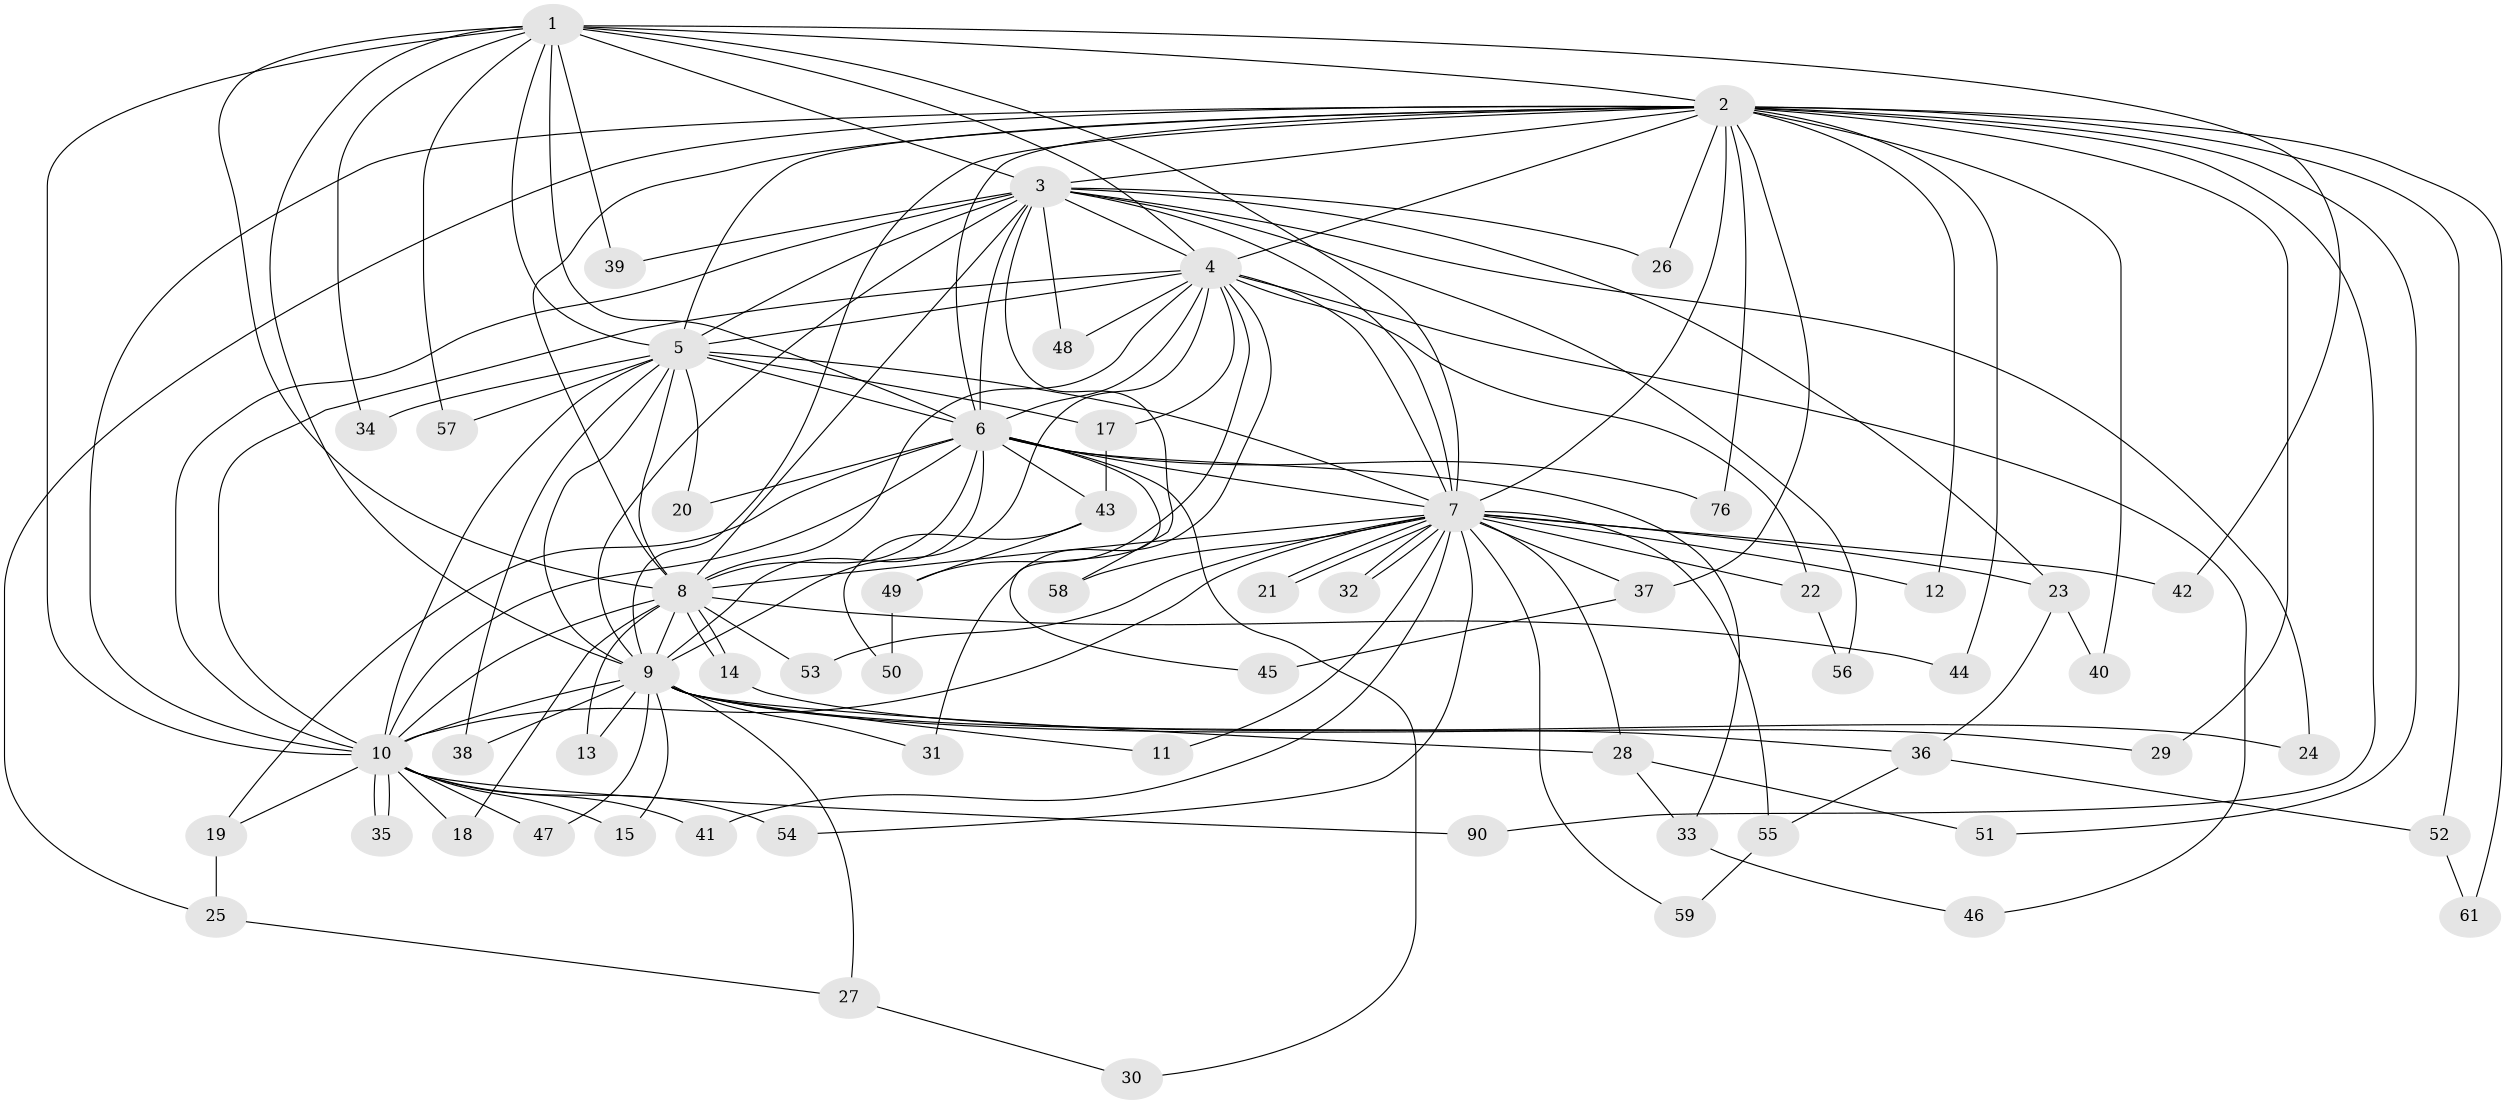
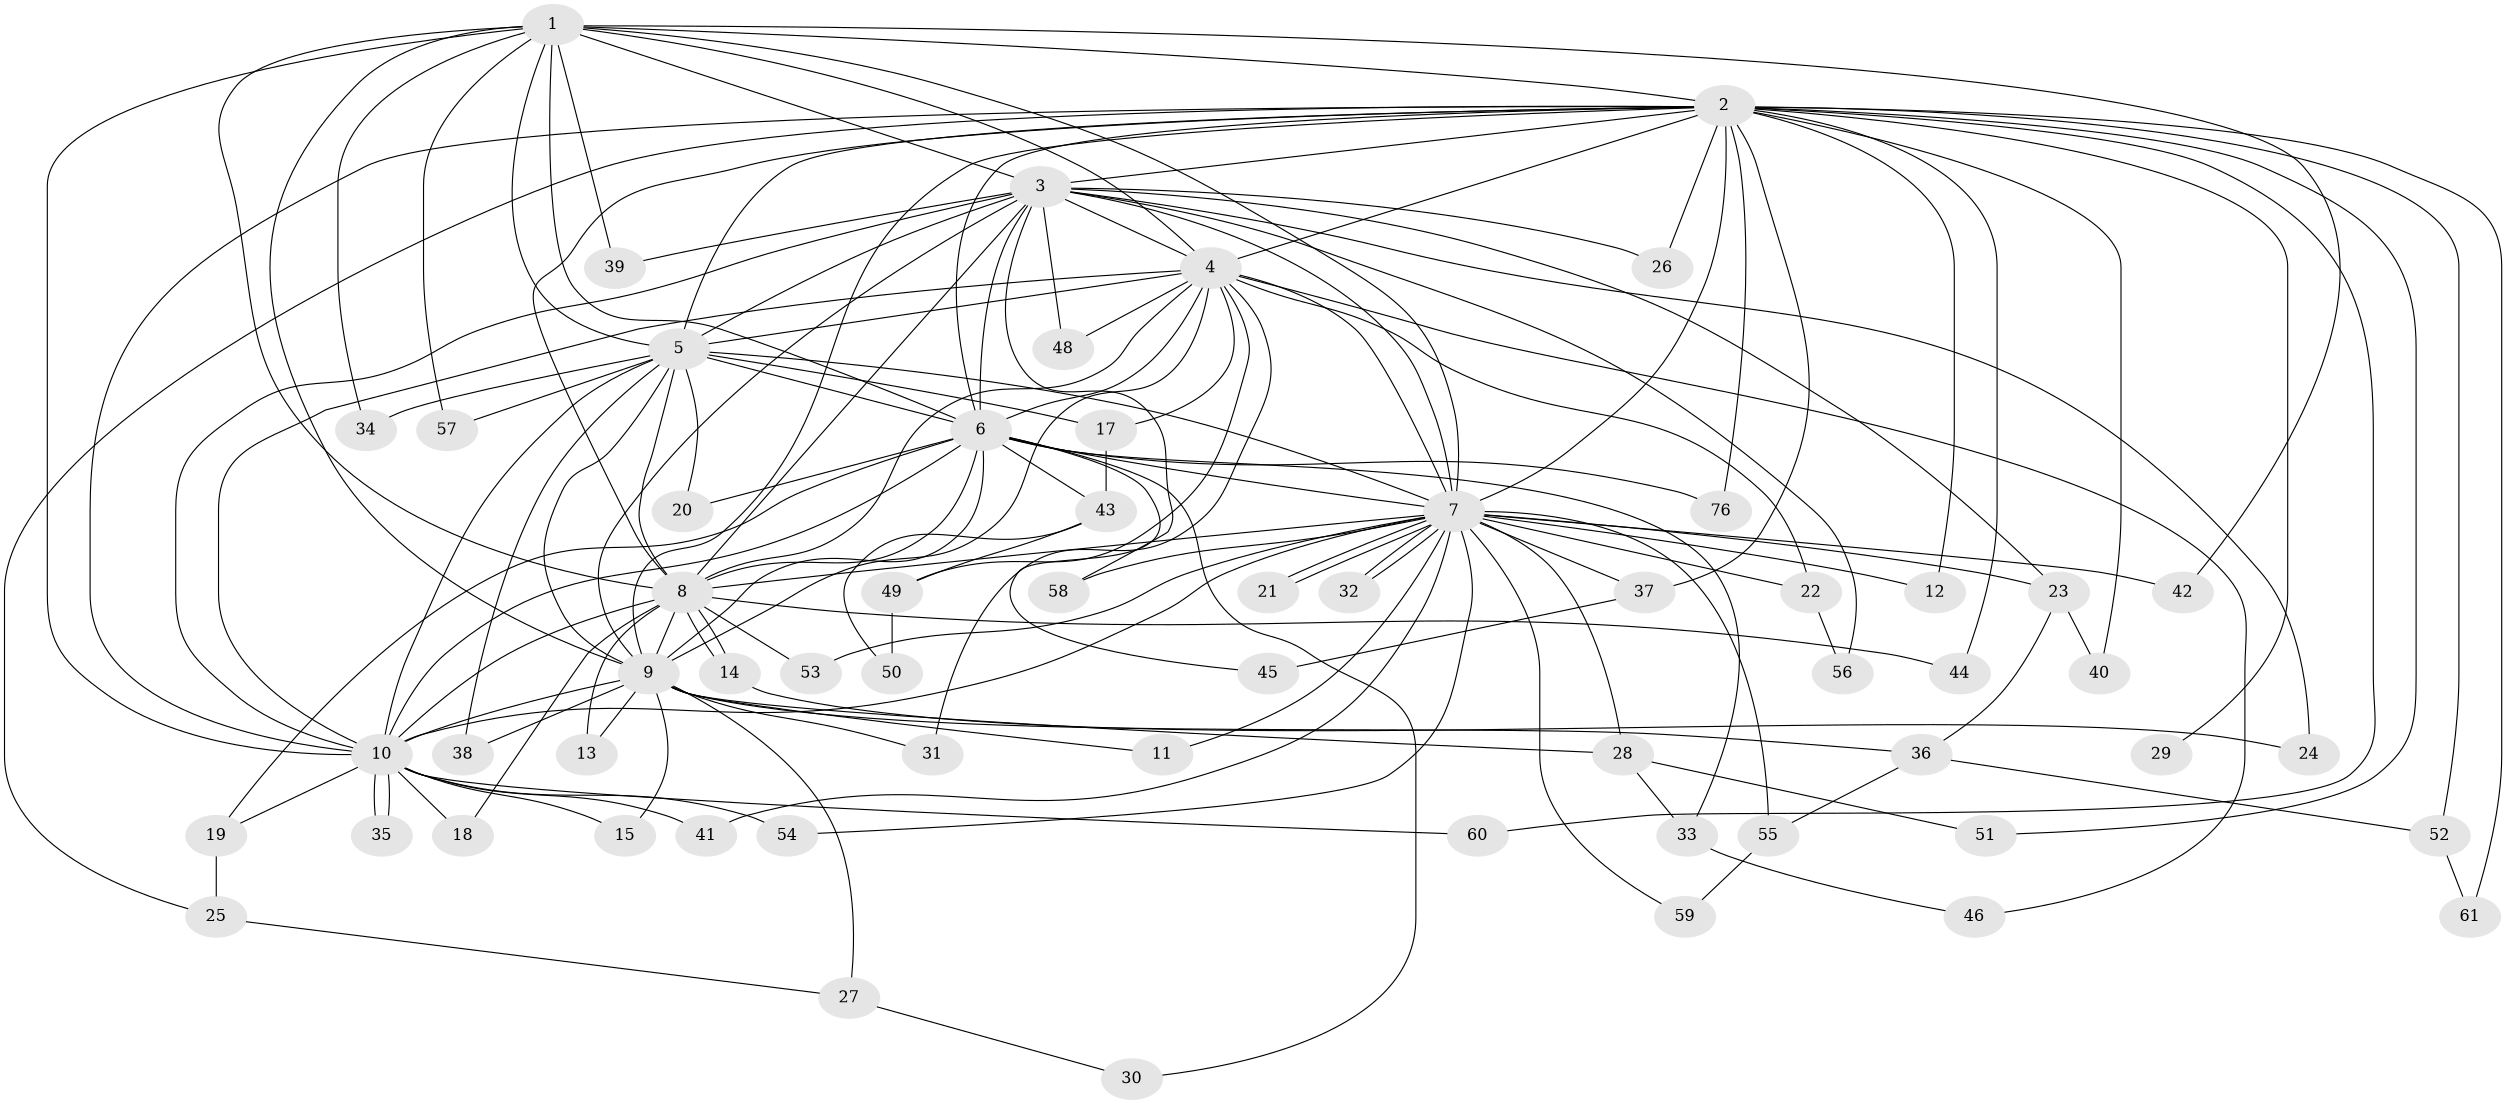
(1400, 732) -> none
(544, 836) -> none
(1478, 836) -> (1478, 836)
